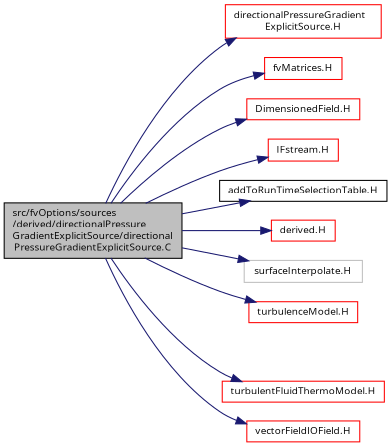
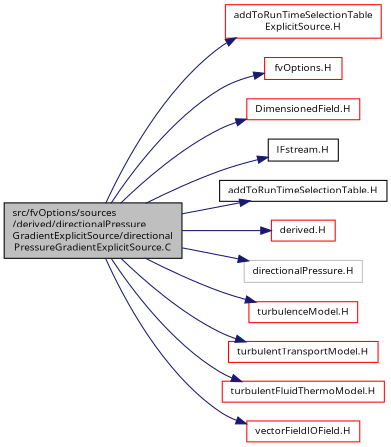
(303, 21) -> (303, 21)
(303, 69) -> (303, 69)
(303, 150) -> (303, 150)
(303, 271) -> (303, 271)
none -> (303, 352)
